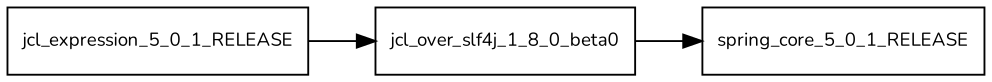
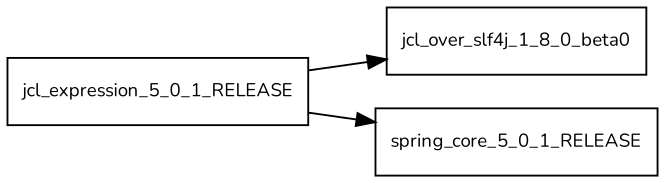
(659, 41) -> (333, 116)
